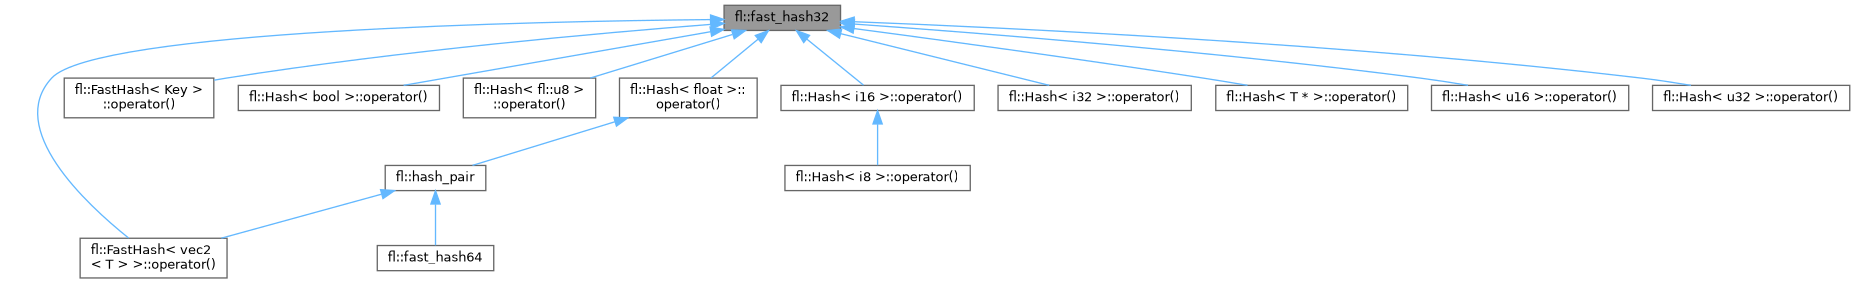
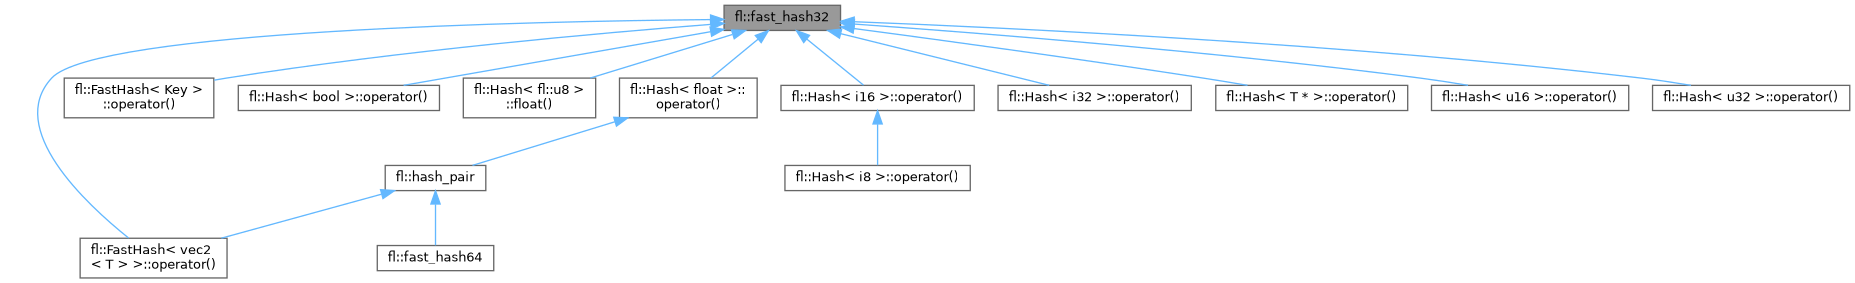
(529, 98) -> (529, 98)
